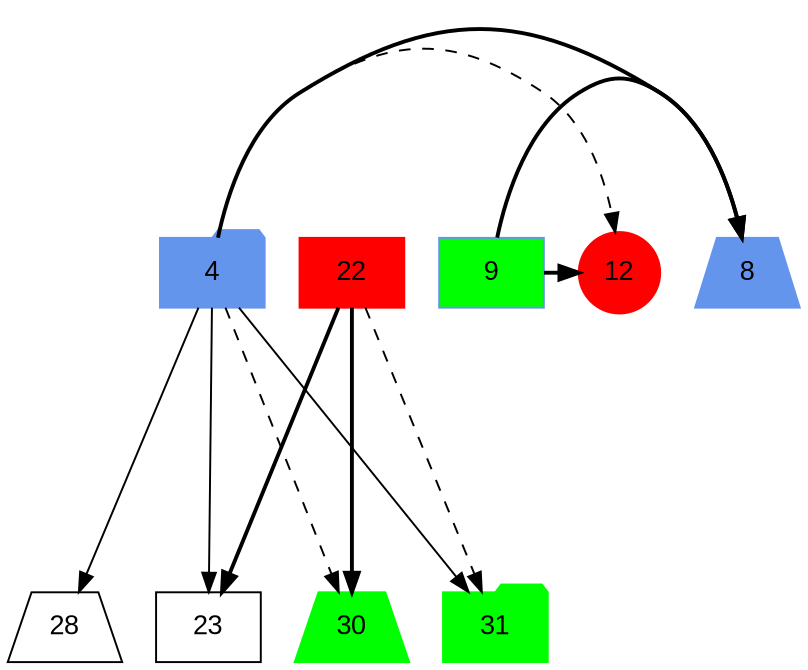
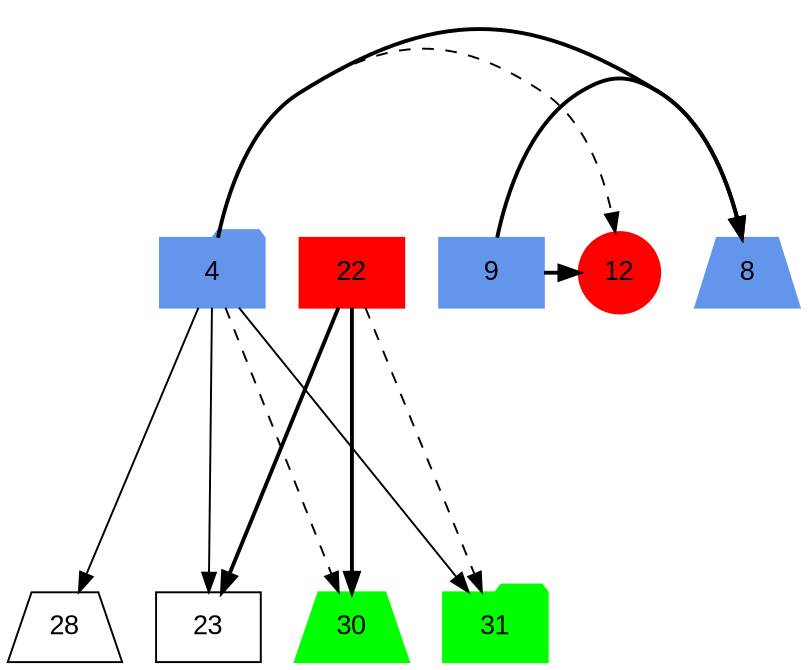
(492, 273) -> (492, 273)
